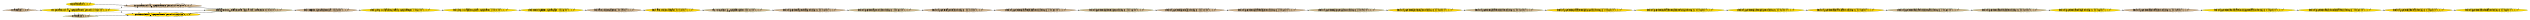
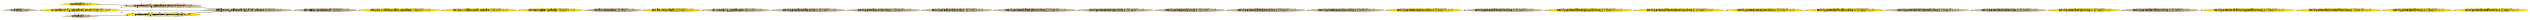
(81, 4) -> (81, 4)
